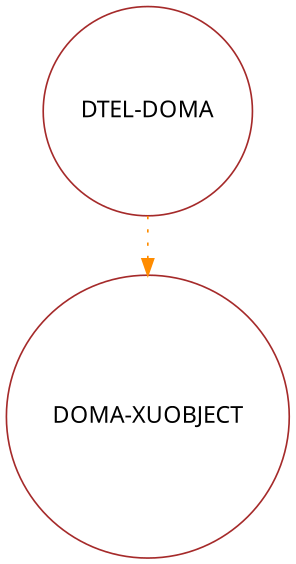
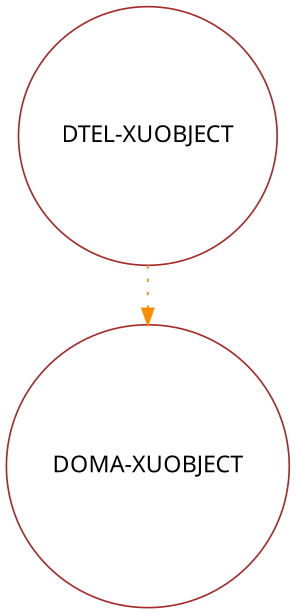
(148, 111) -> (148, 136)
